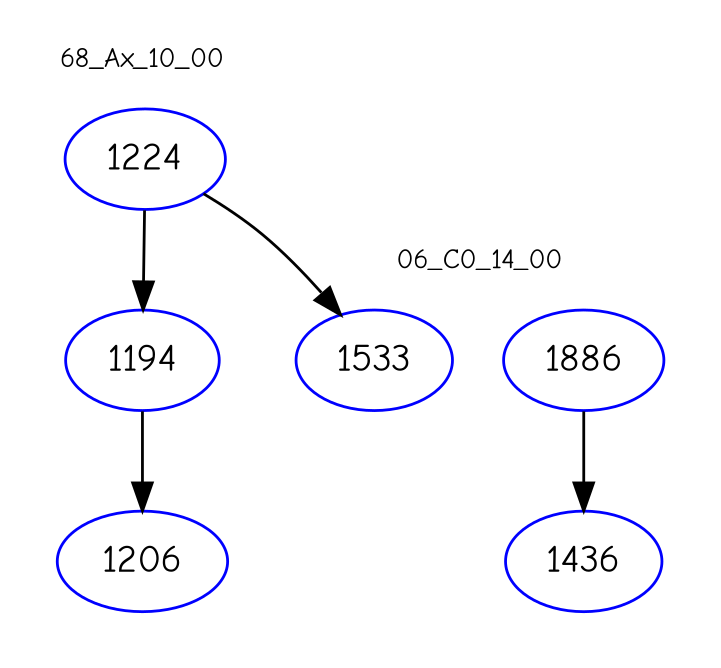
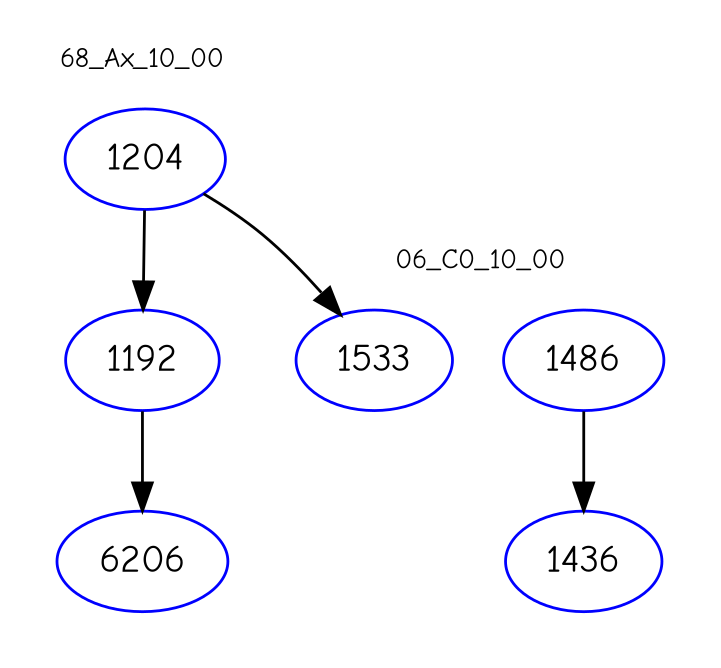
(145, 159) -> (145, 159)
(480, 261) -> (480, 261)
(142, 360) -> (142, 360)
(584, 360) -> (584, 360)
(142, 561) -> (142, 561)
